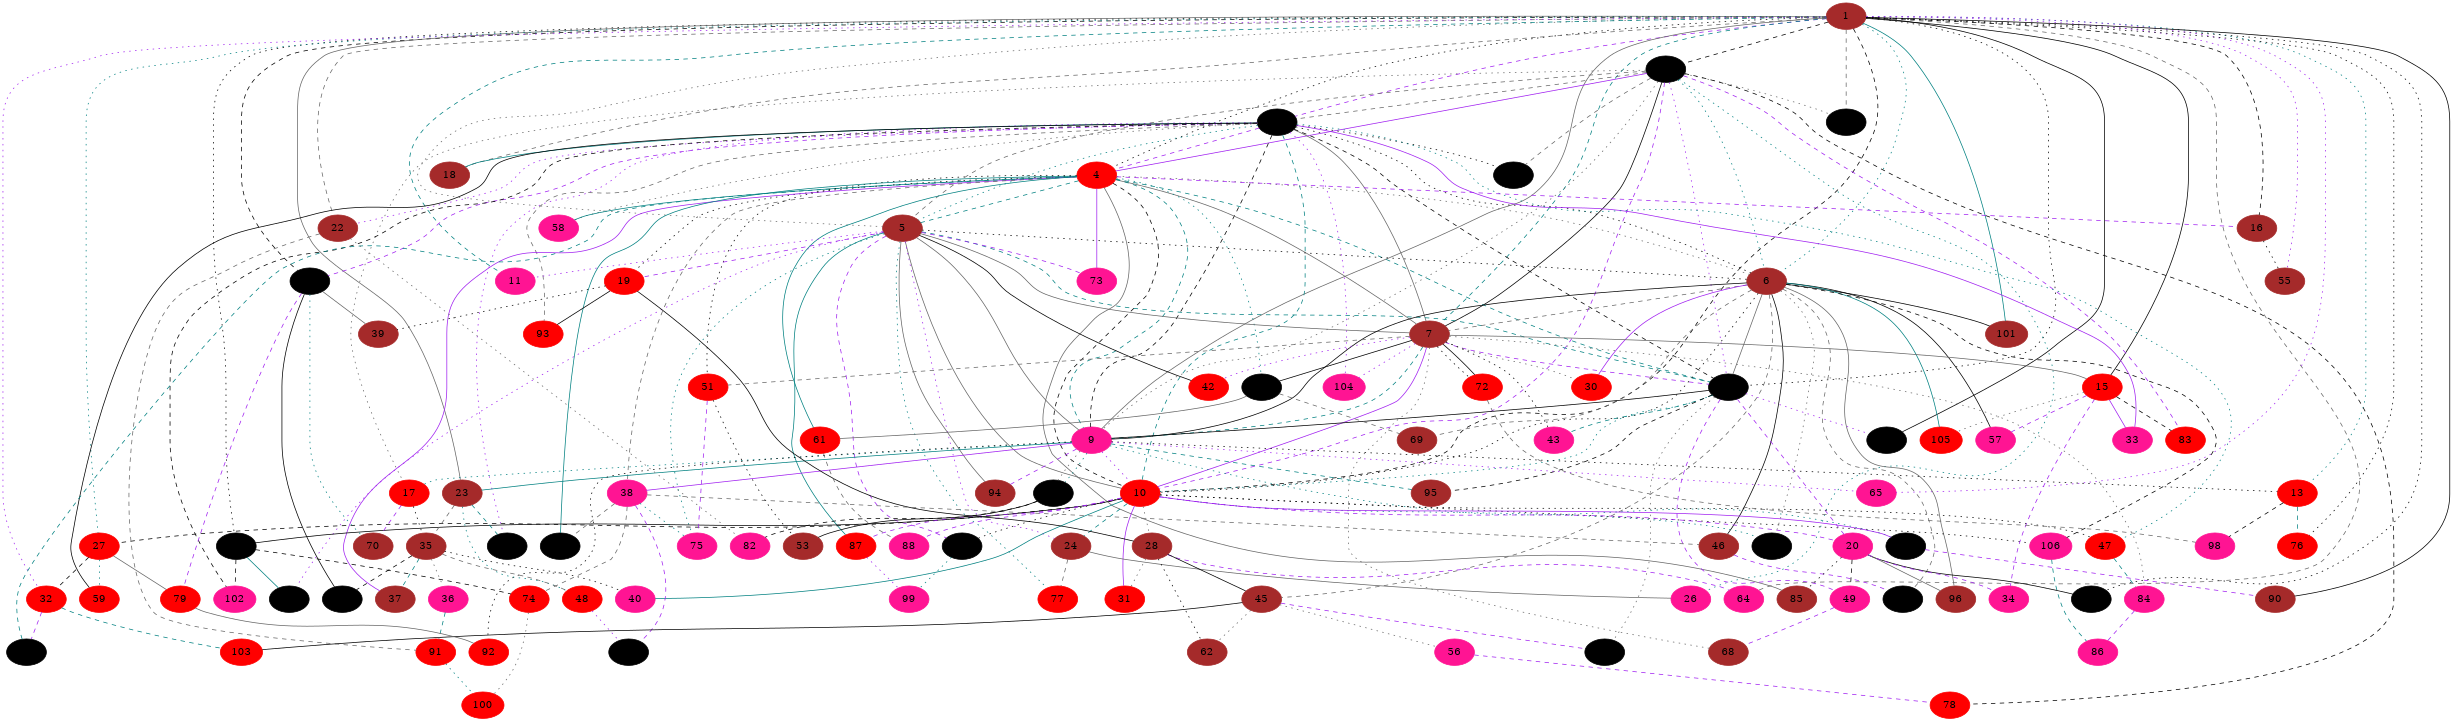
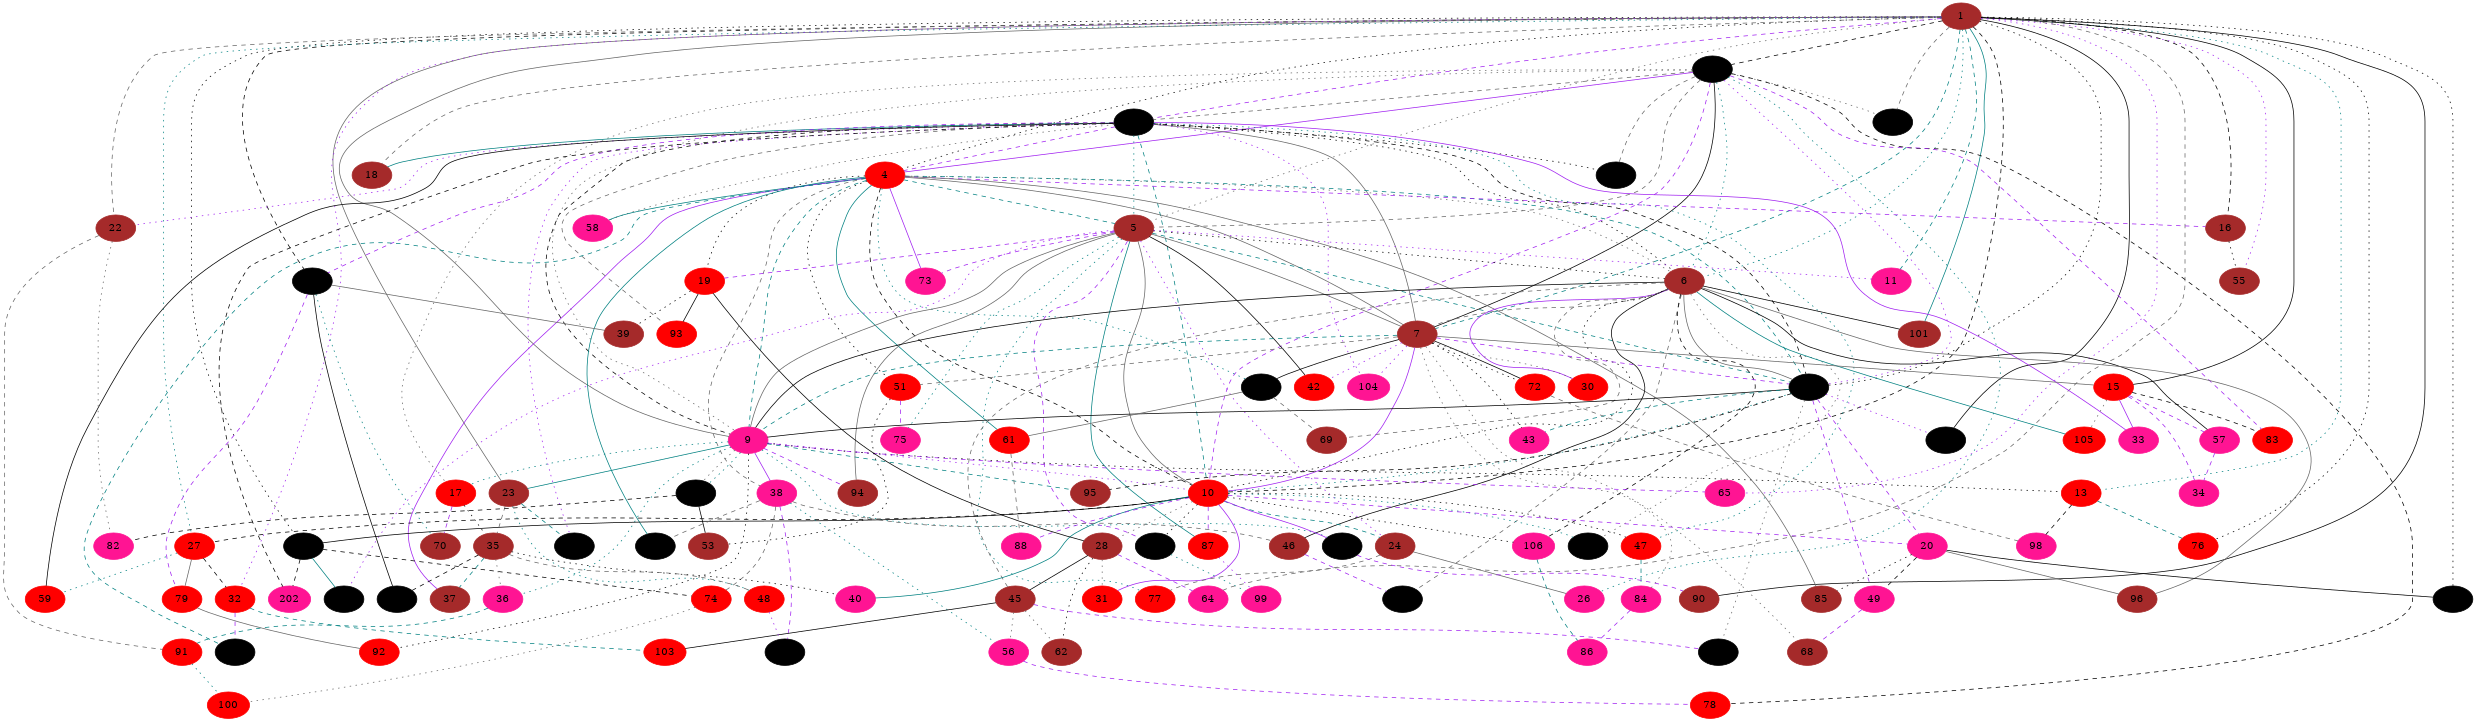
(1465, 465) -> (1236, 474)
(662, 520) -> (893, 573)
none -> (631, 527)
(1931, 573) -> (2209, 467)
(235, 599) -> (290, 599)
